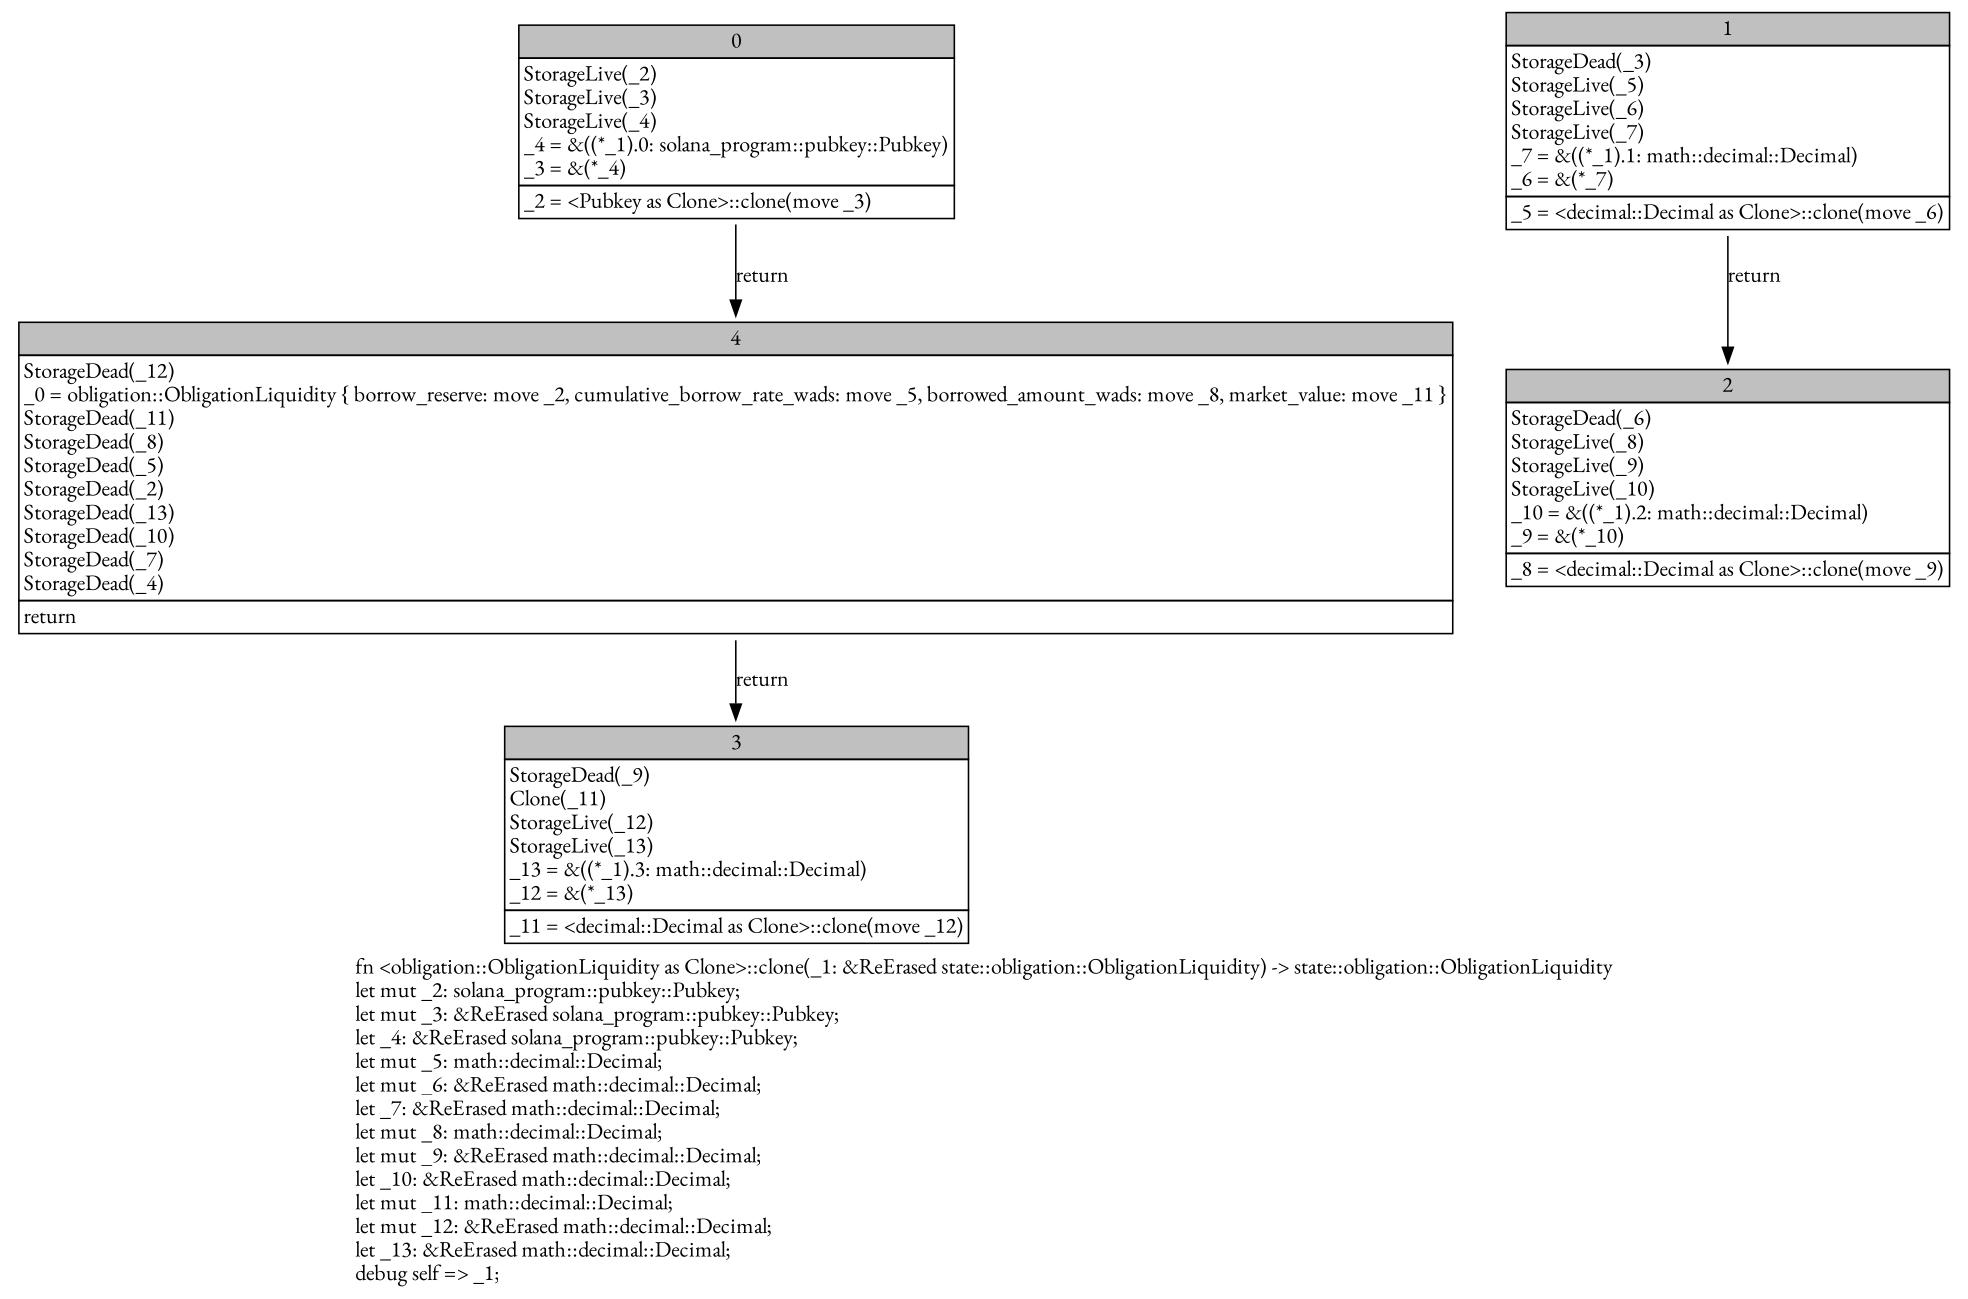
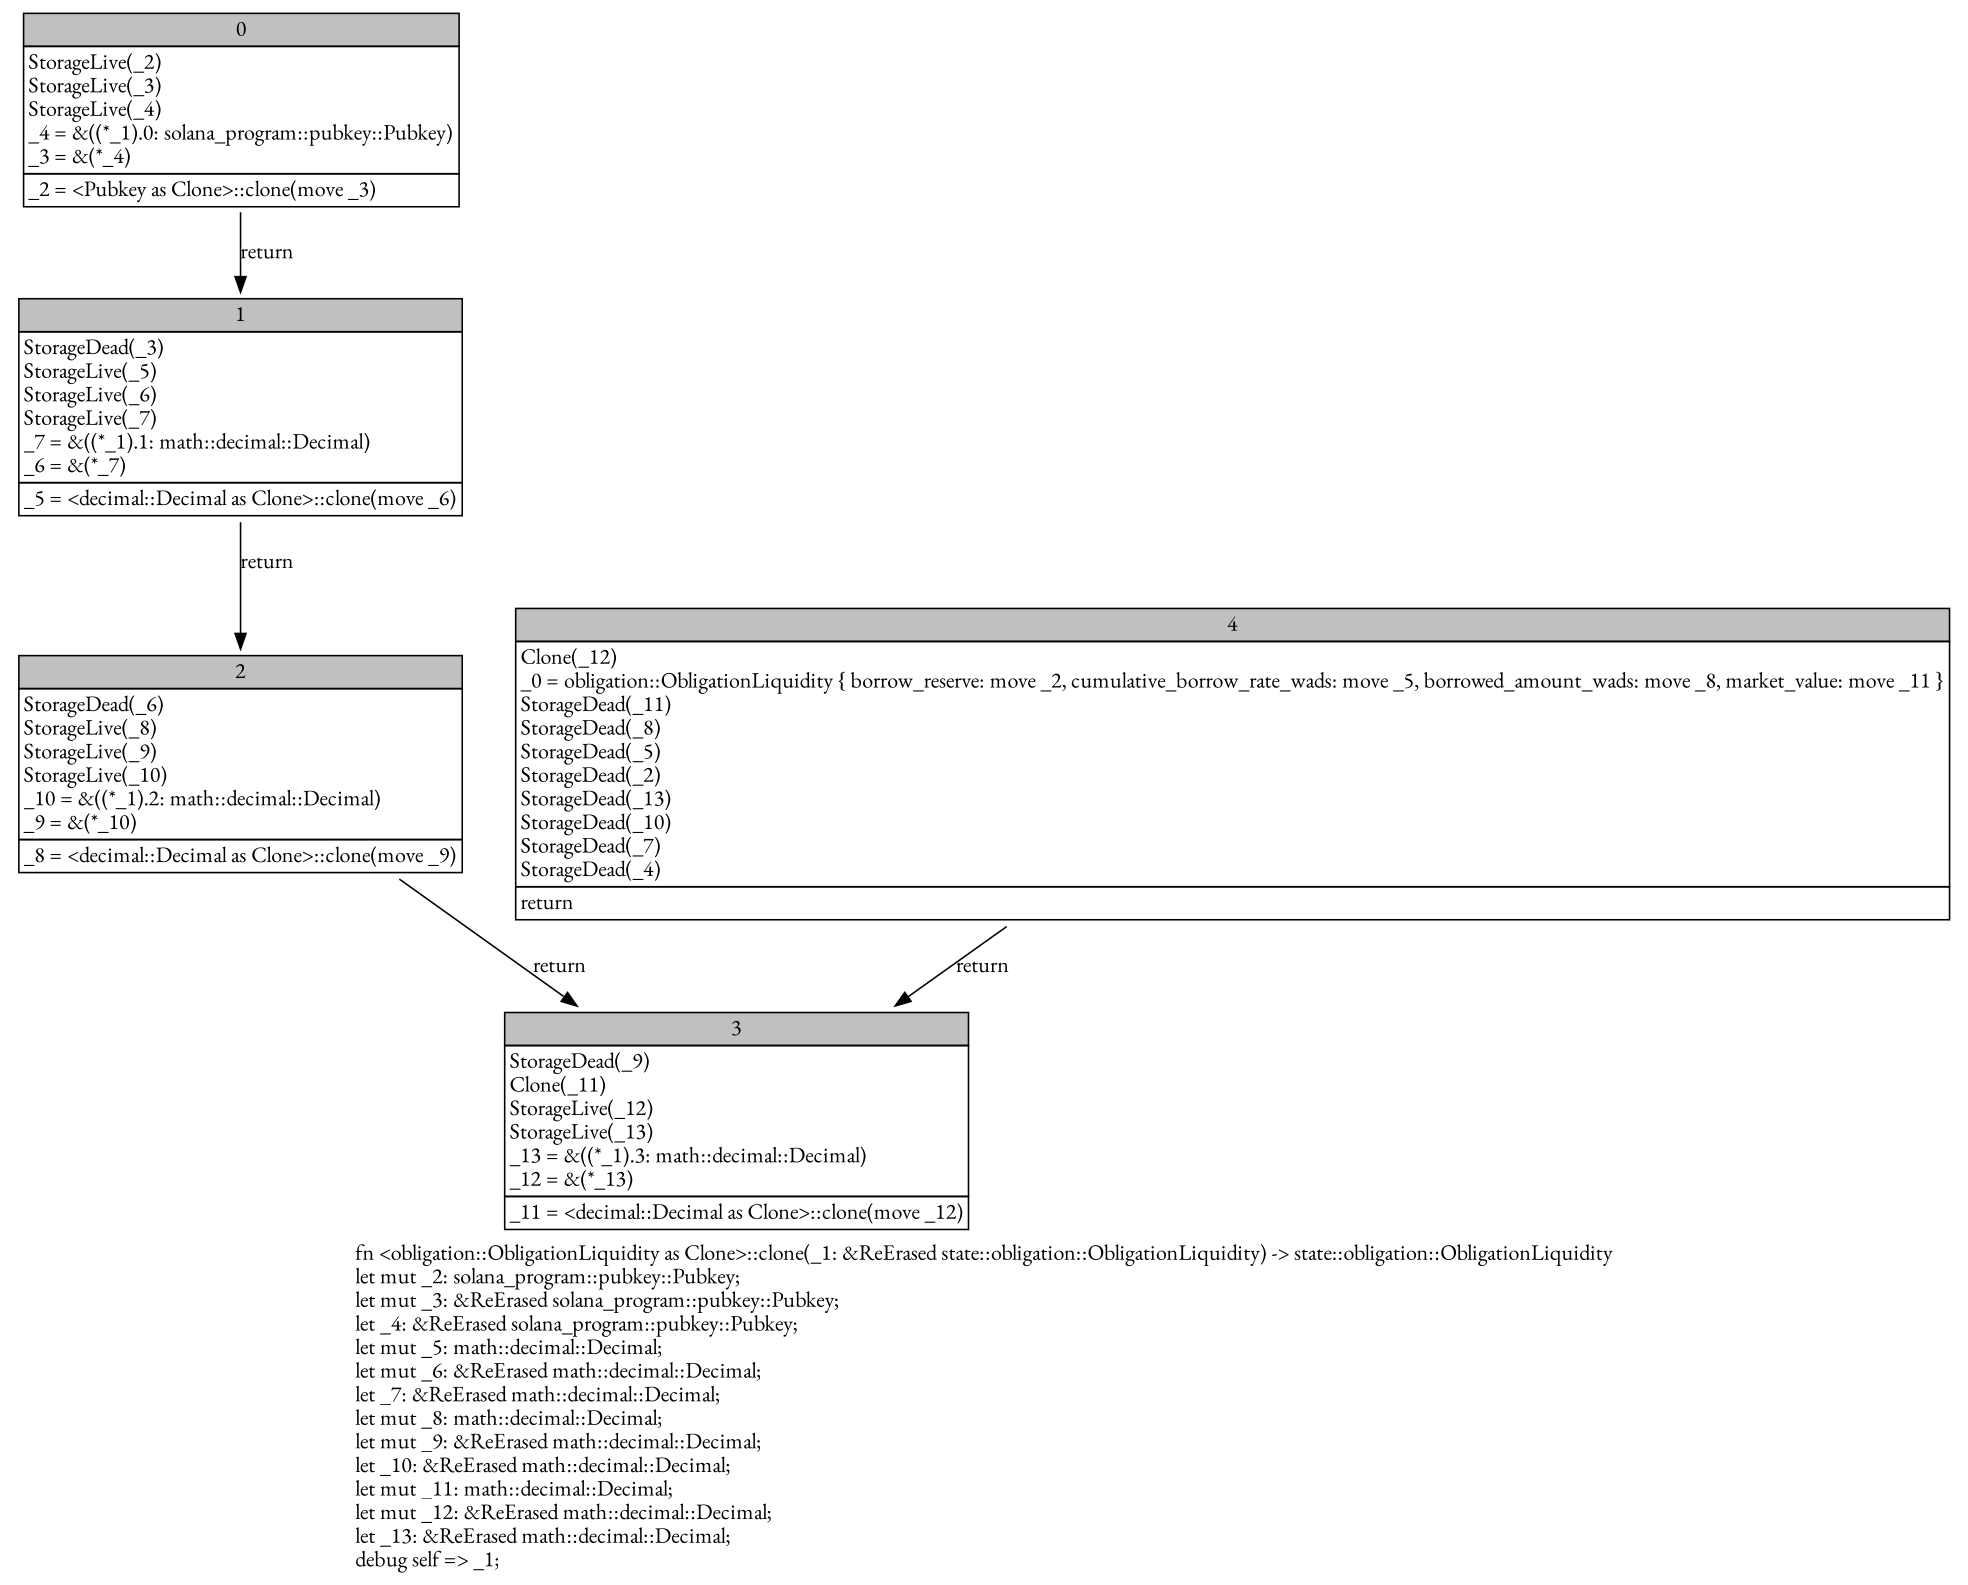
(736, 262) -> (241, 244)
(100, 371) -> (569, 657)
none -> (481, 938)
